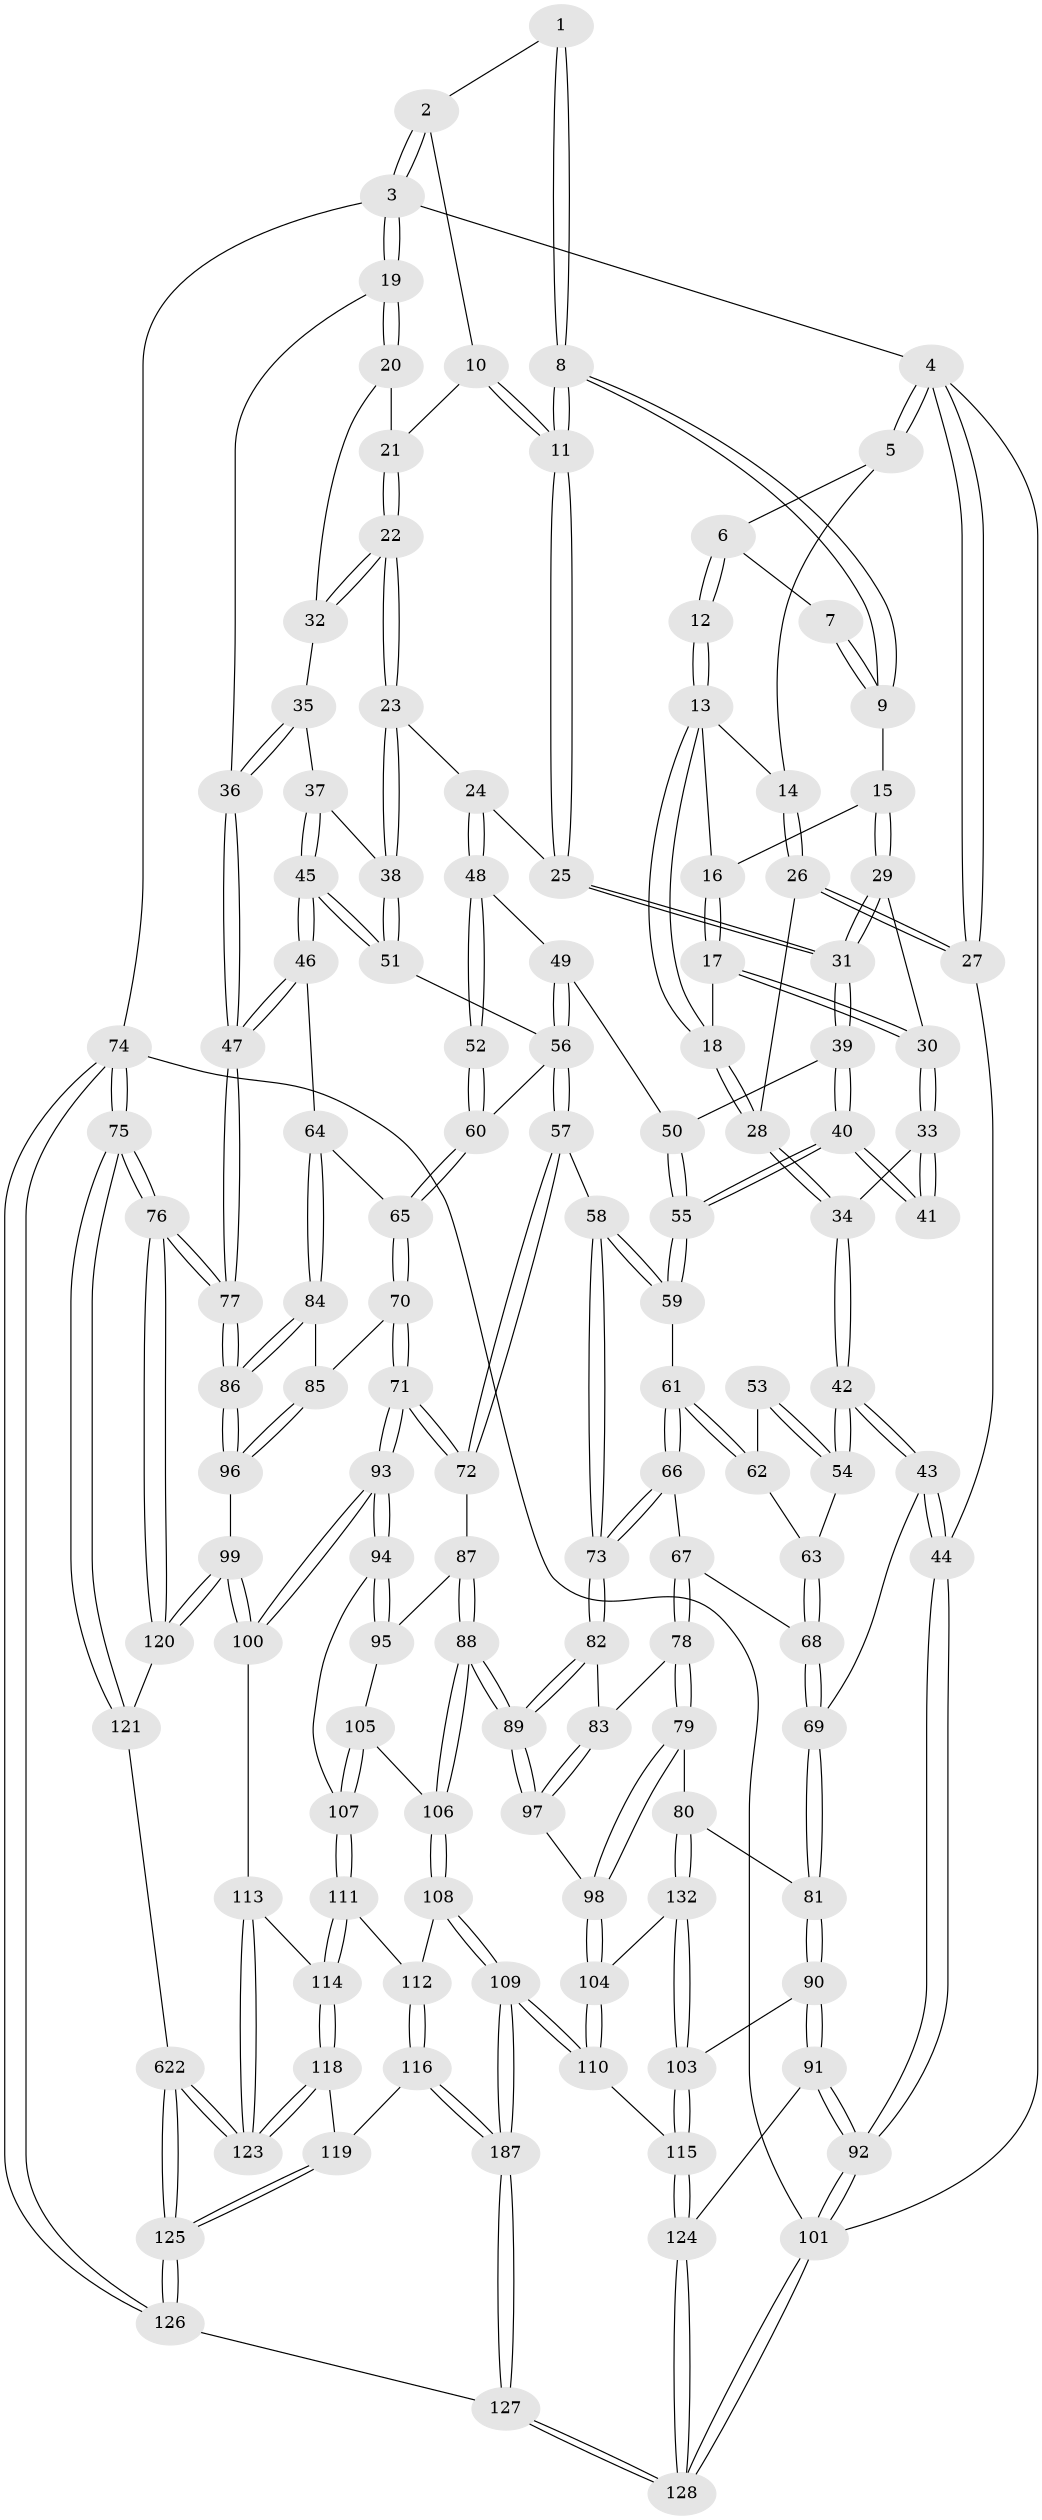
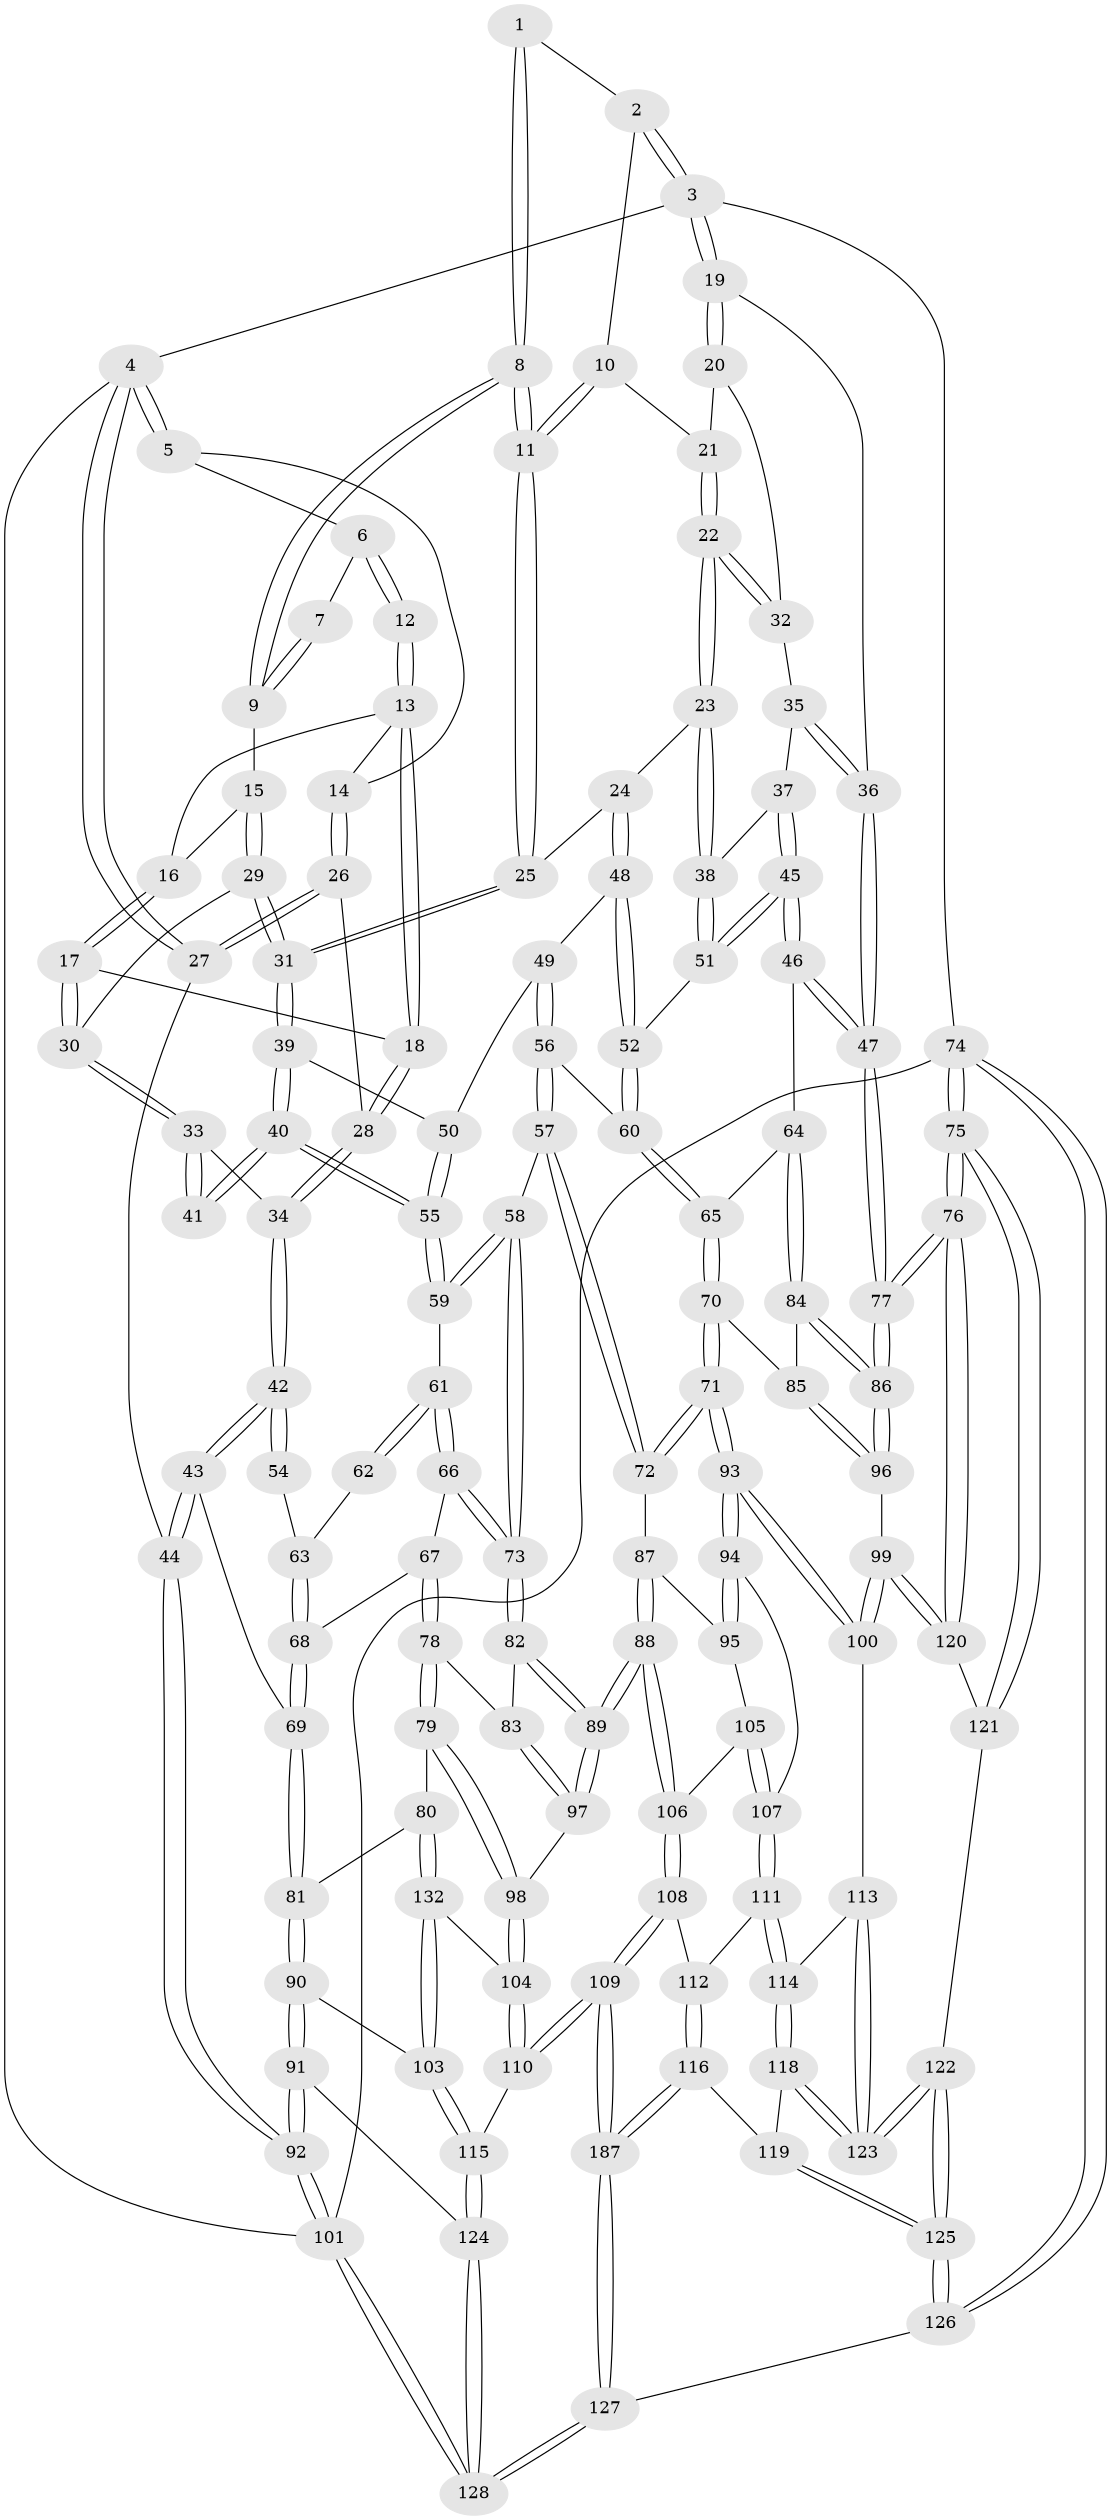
(461, 997) -> (668, 1005)
(758, 1388) -> none
(170, 2068) -> (941, 2068)
